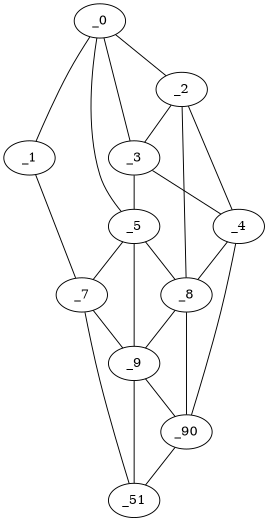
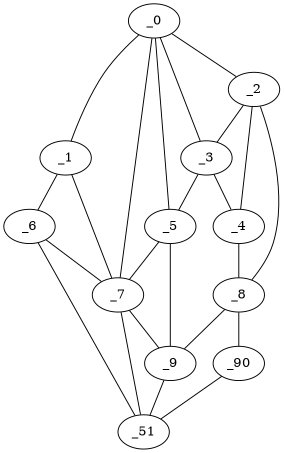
none -> (136, 158)
none -> (29, 226)
(160, 261) -> none
(216, 330) -> none
(160, 398) -> none
